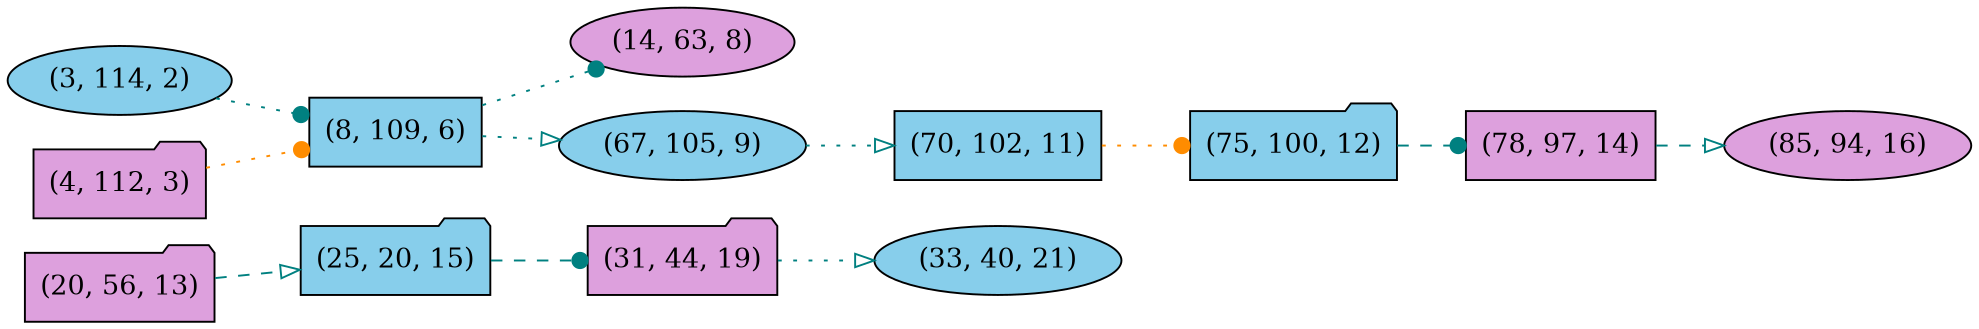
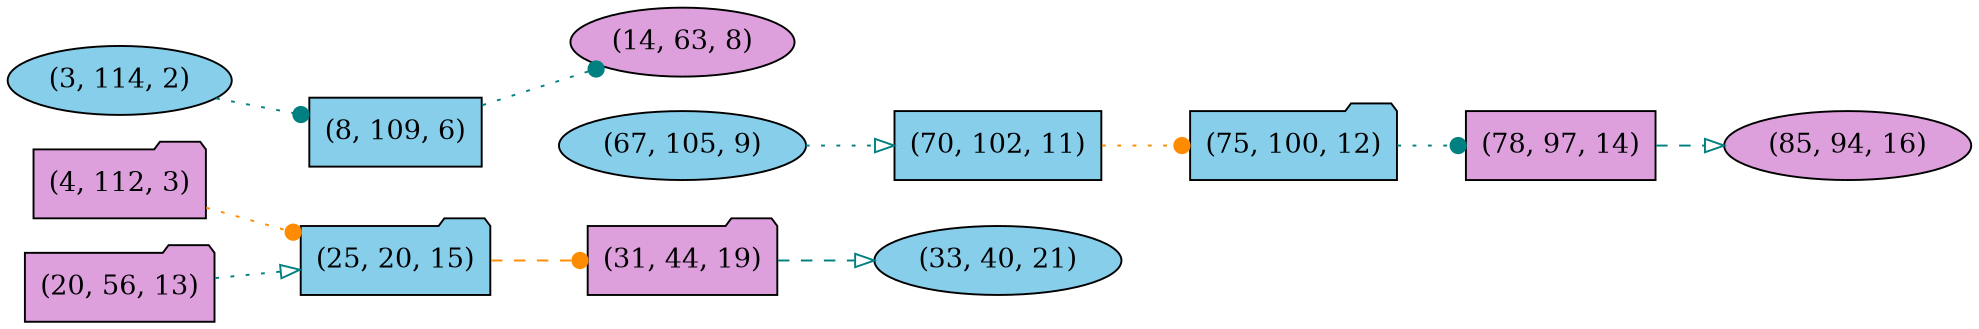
(512, 138) -> none
(1424, 146) -> (1424, 146)
(250, 159) -> (246, 219)
(532, 260) -> (532, 260)
(816, 260) -> (816, 260)
(248, 275) -> (248, 275)
